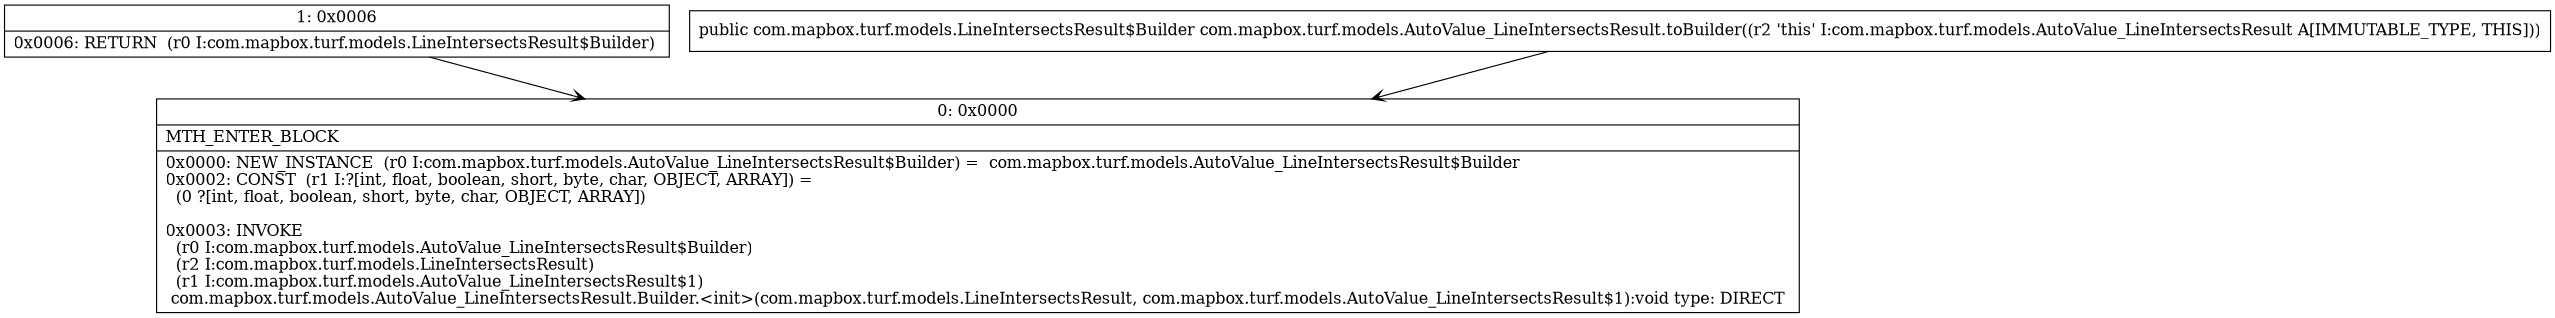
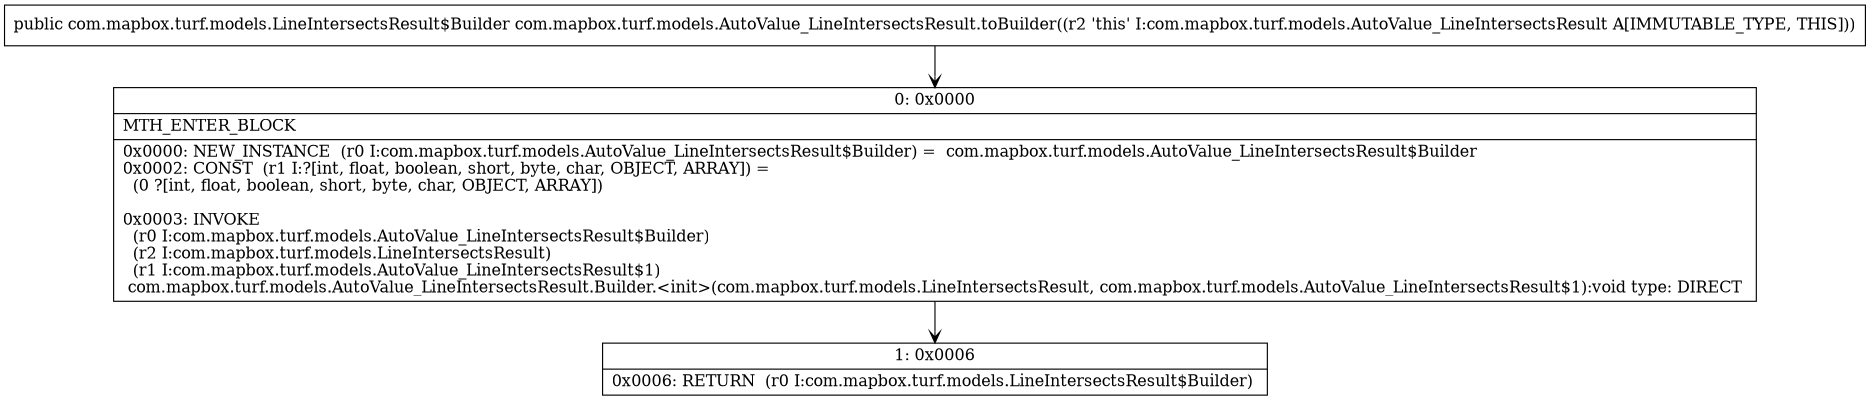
(502, 77) -> (935, 316)
